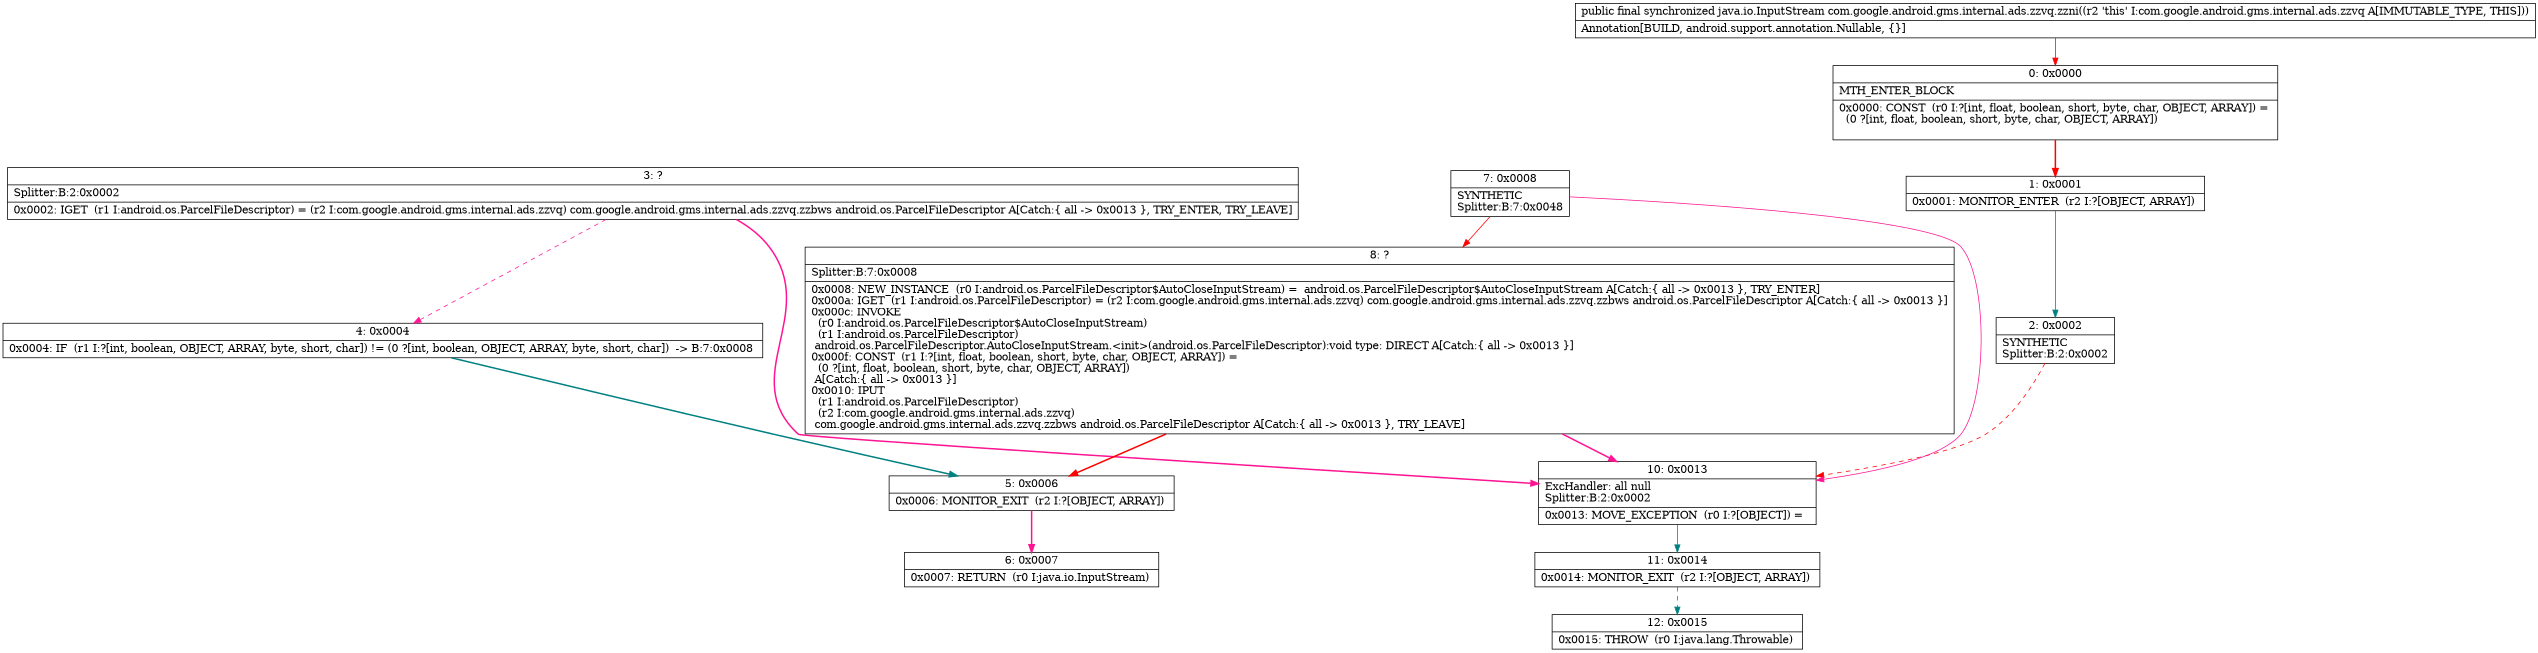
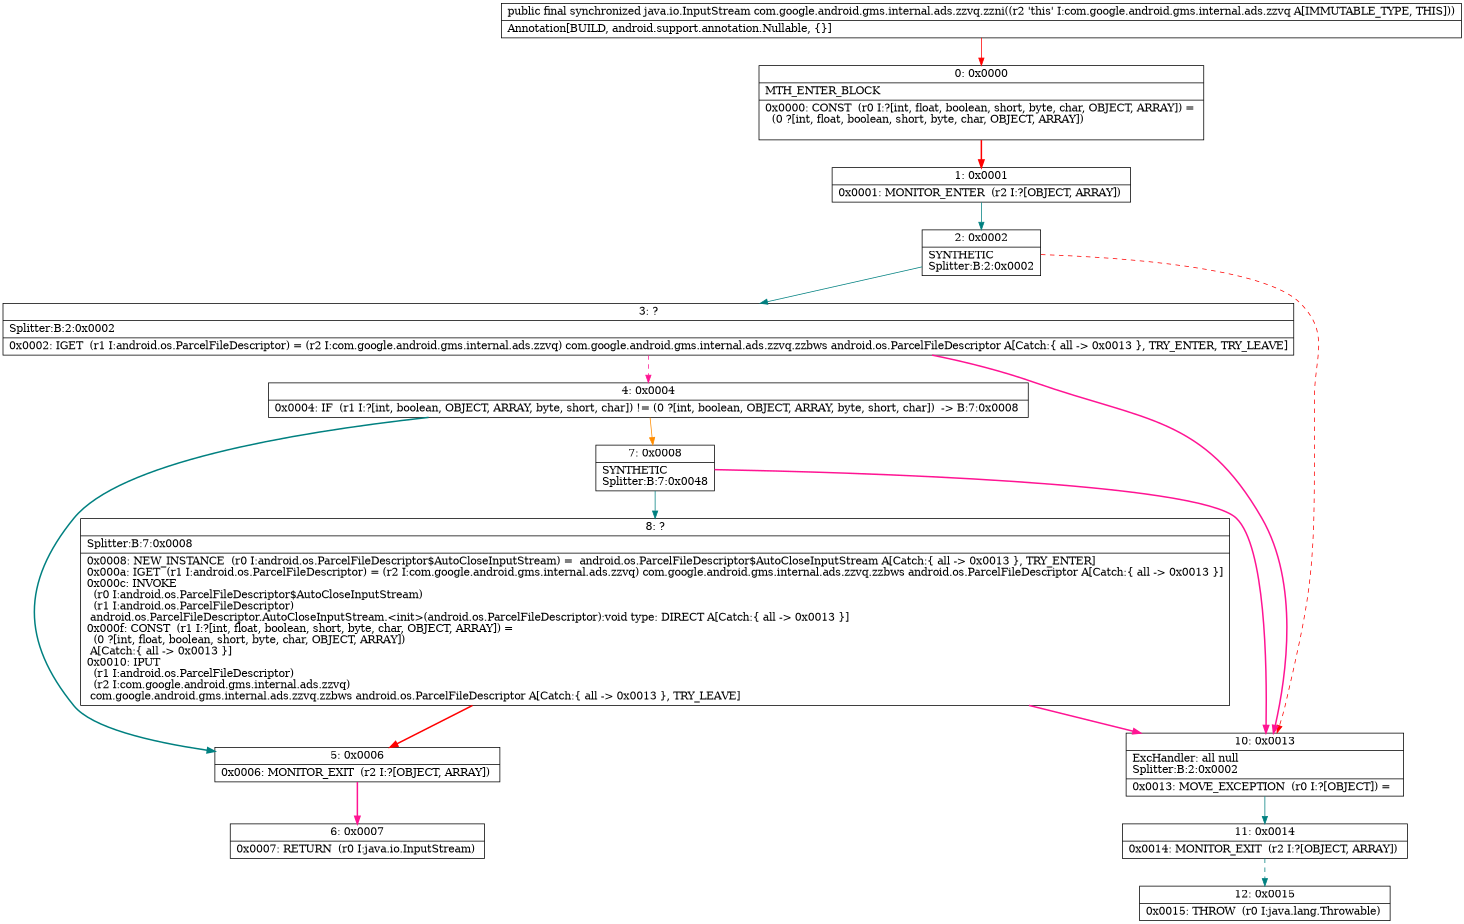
(1479, 229) -> (655, 501)
(1936, 235) -> (1083, 487)
none -> (845, 284)
none -> (651, 428)
